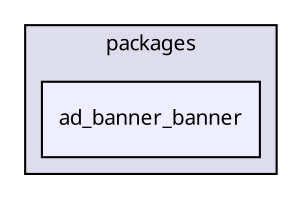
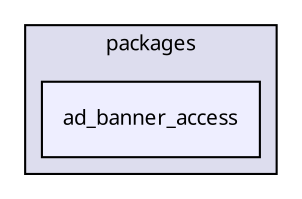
(151, 119) -> (151, 119)
